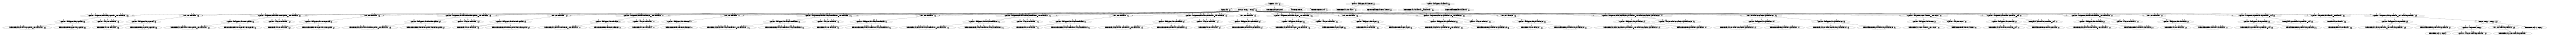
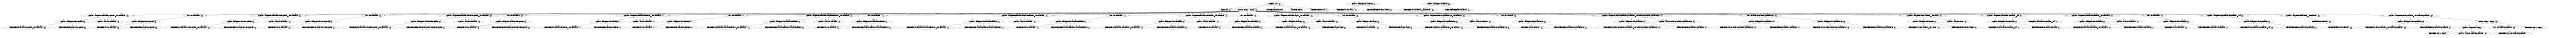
(2297, 22) -> none
